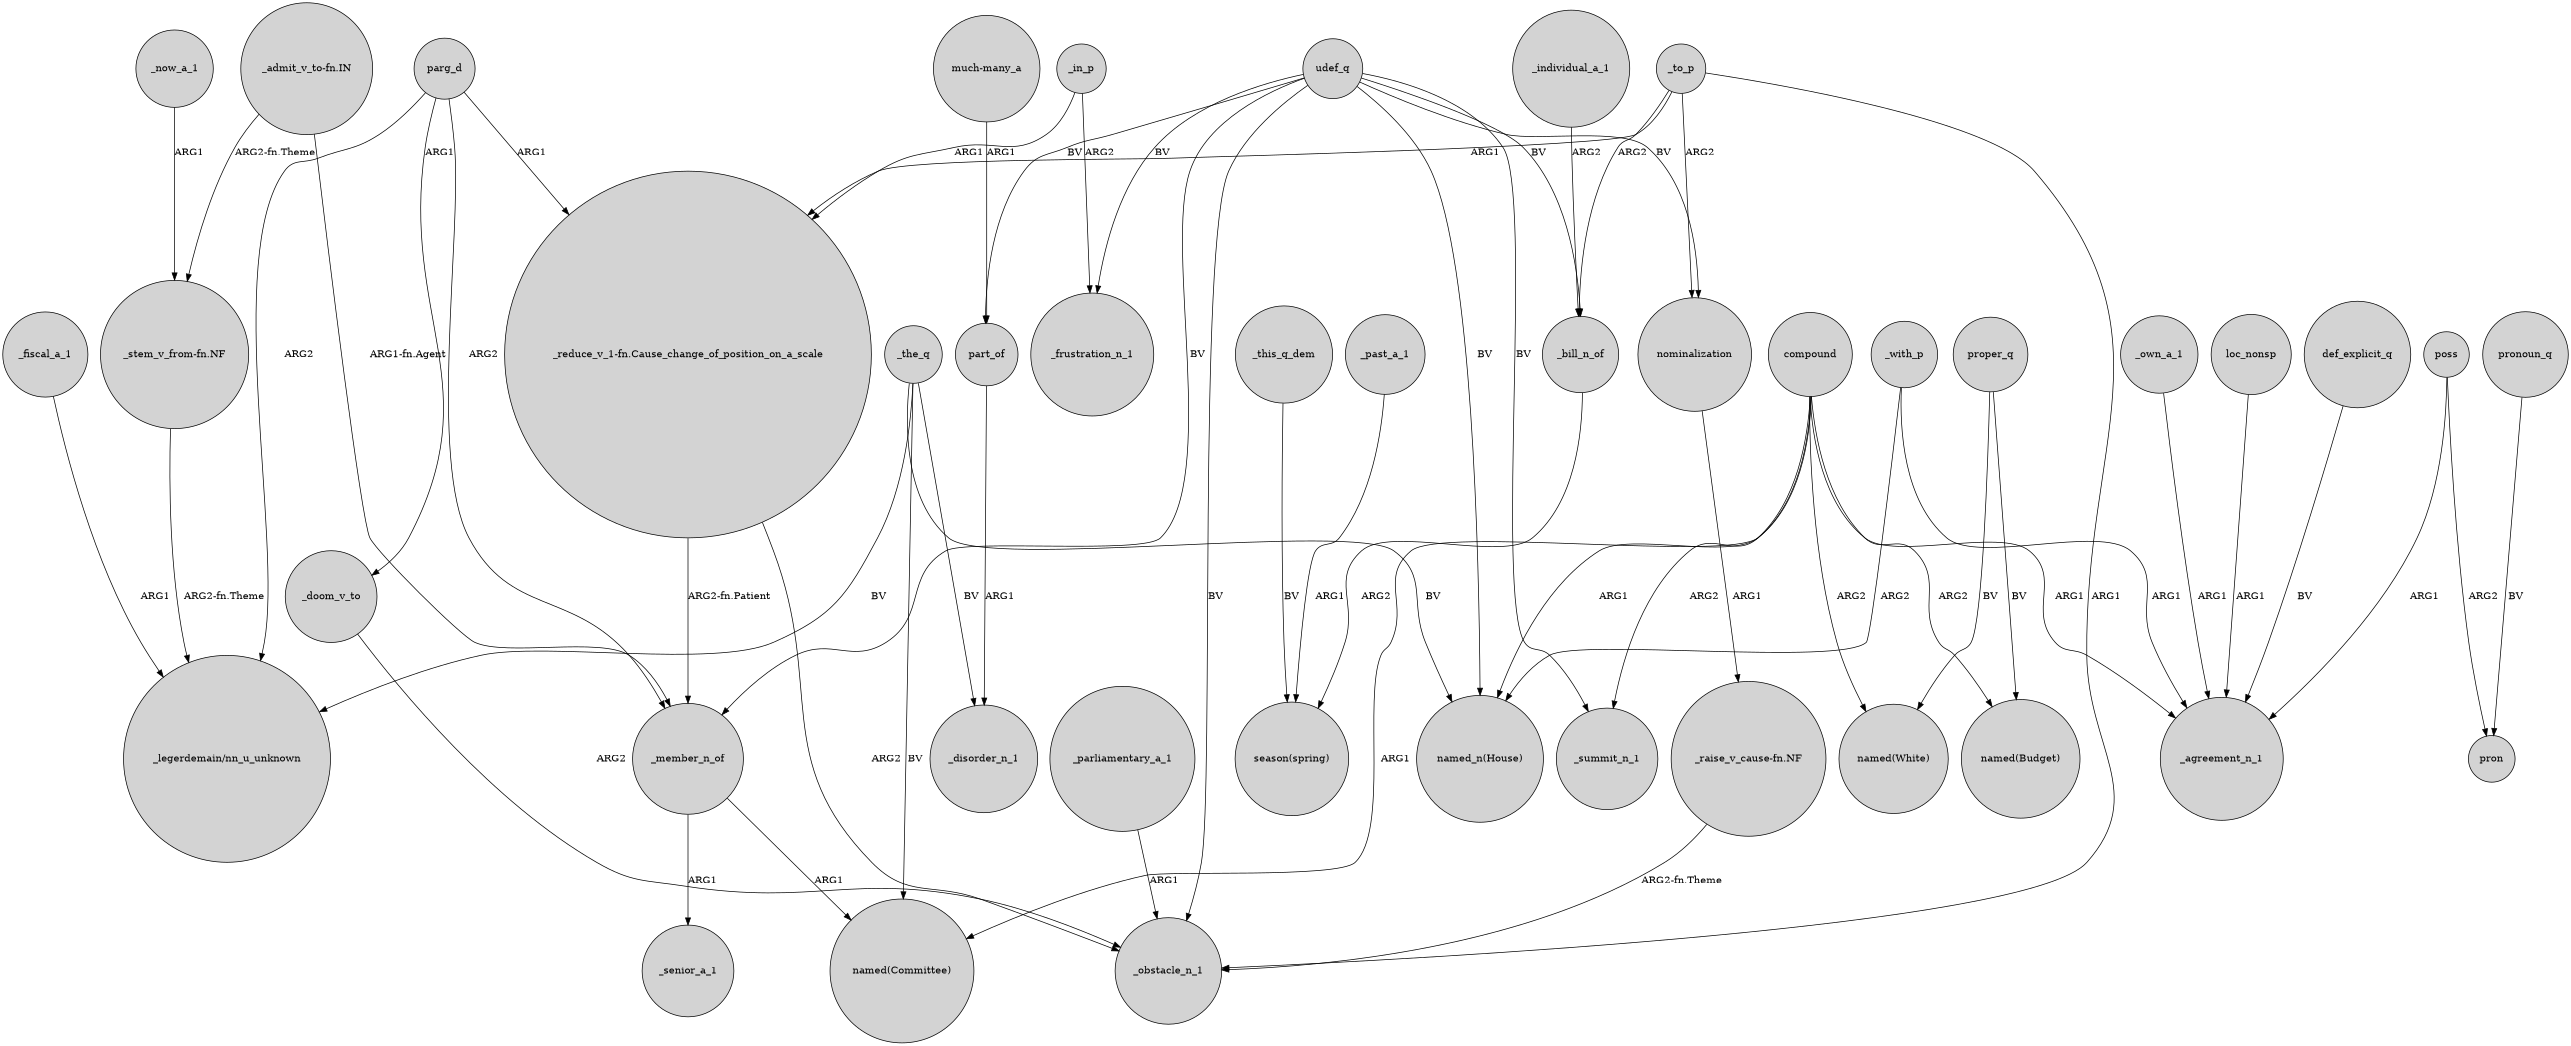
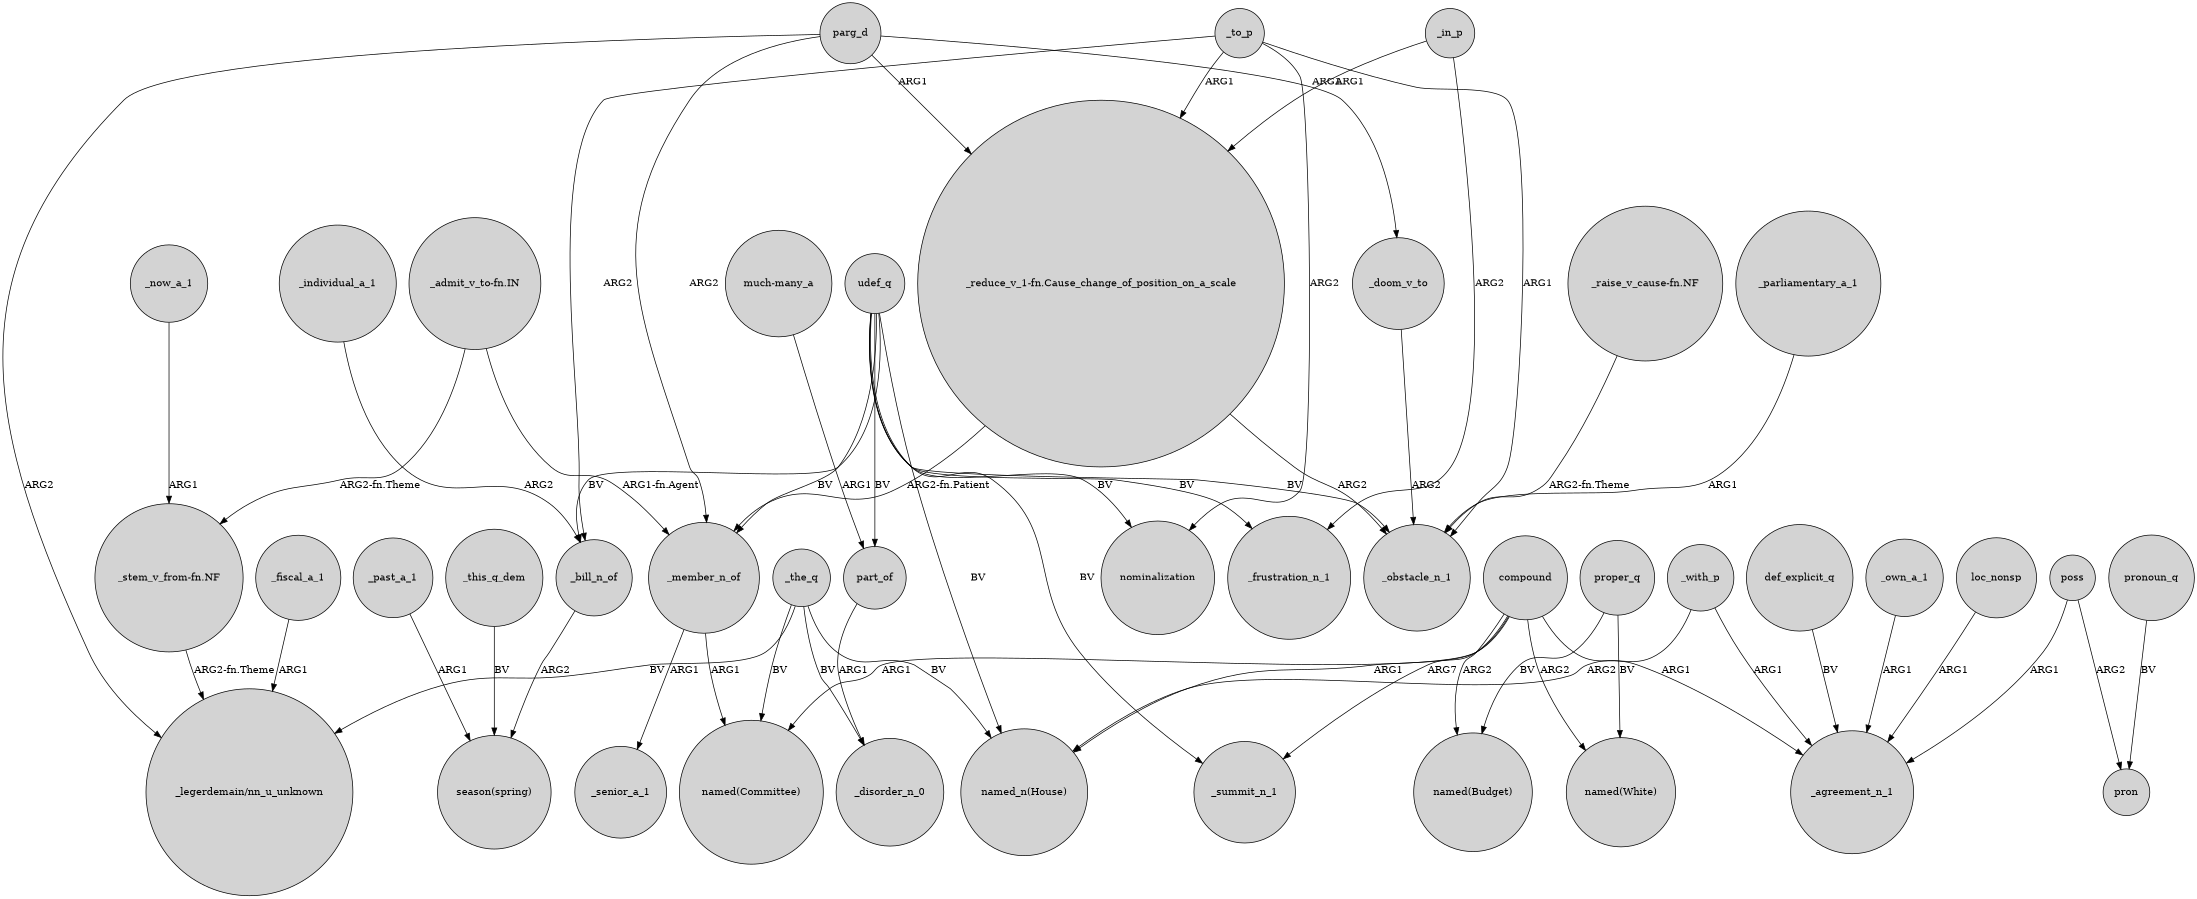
(1719, 536) -> none
(1704, 597) -> (1443, 670)
(984, 759) -> (890, 792)
